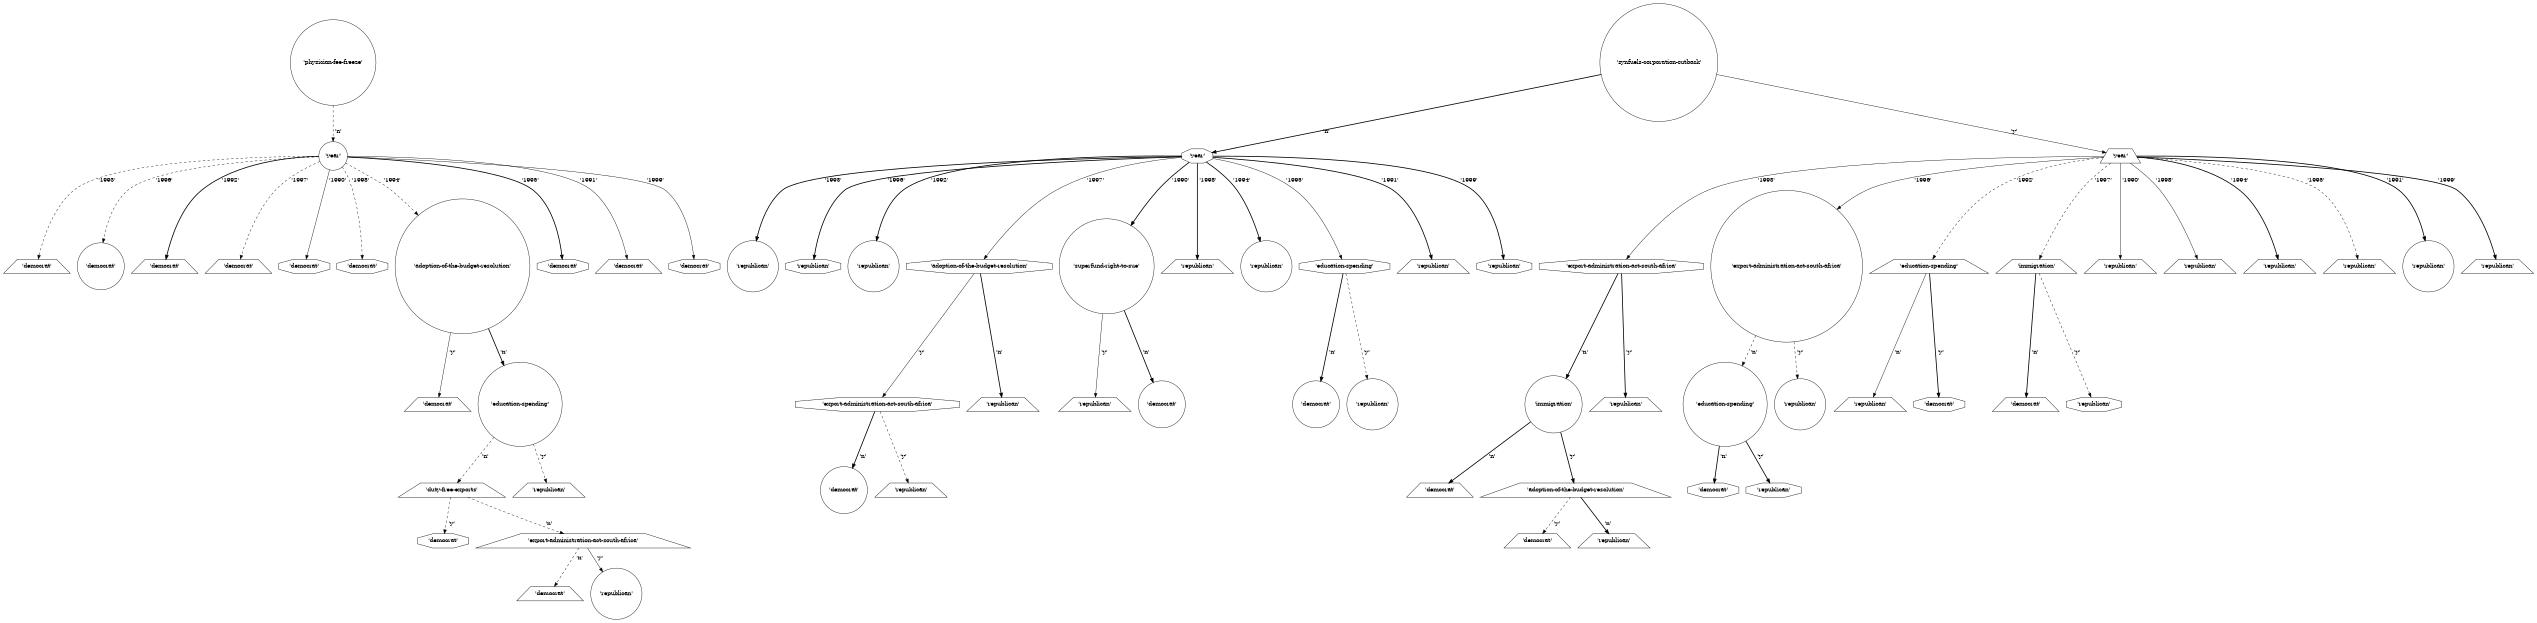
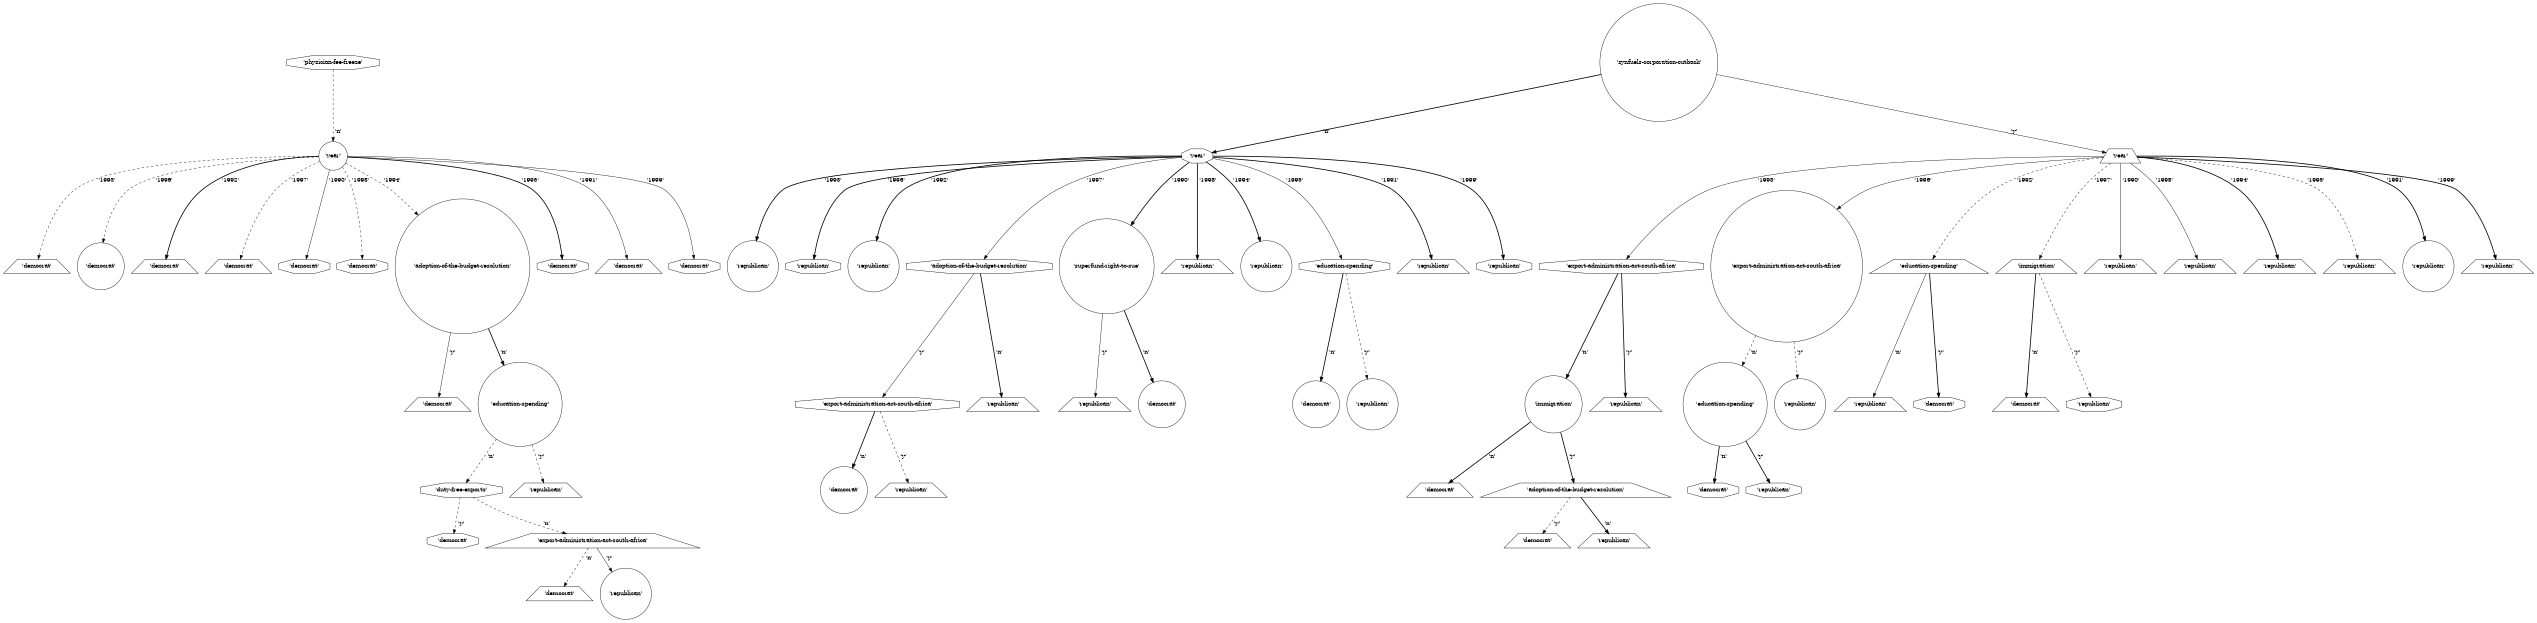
(333, 63) -> (333, 63)
(452, 490) -> (461, 490)
